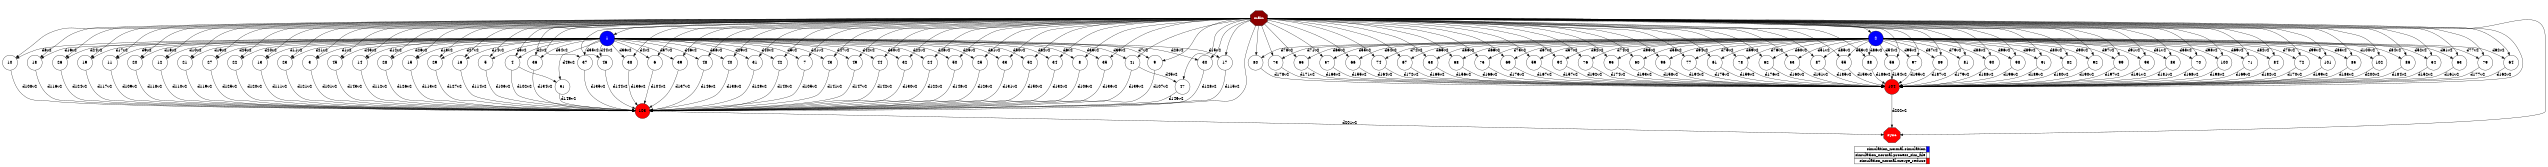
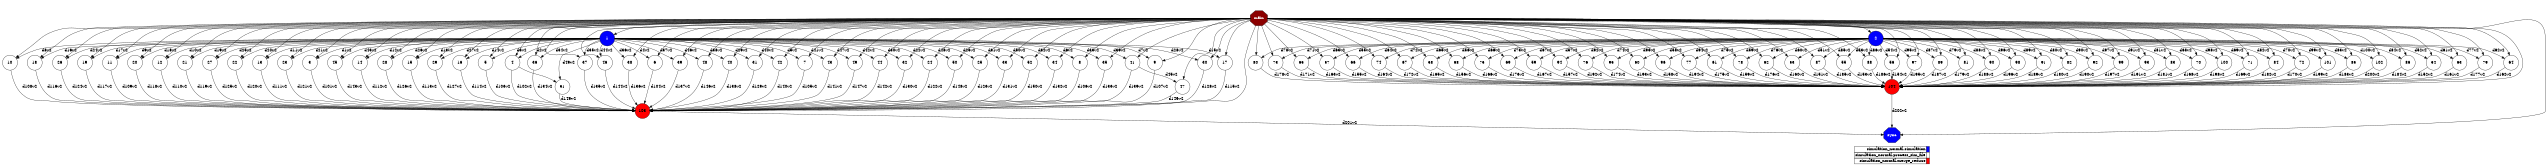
(1892, 135) -> (1892, 135)
